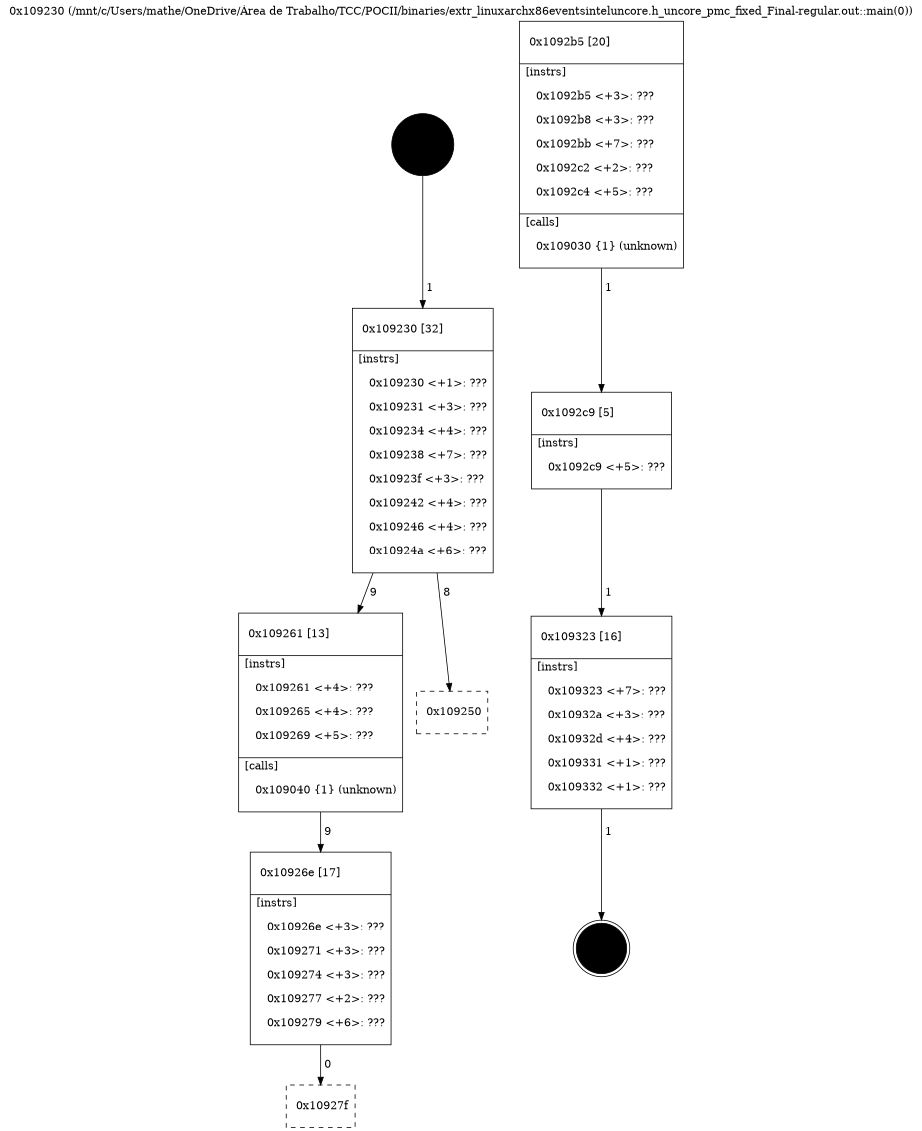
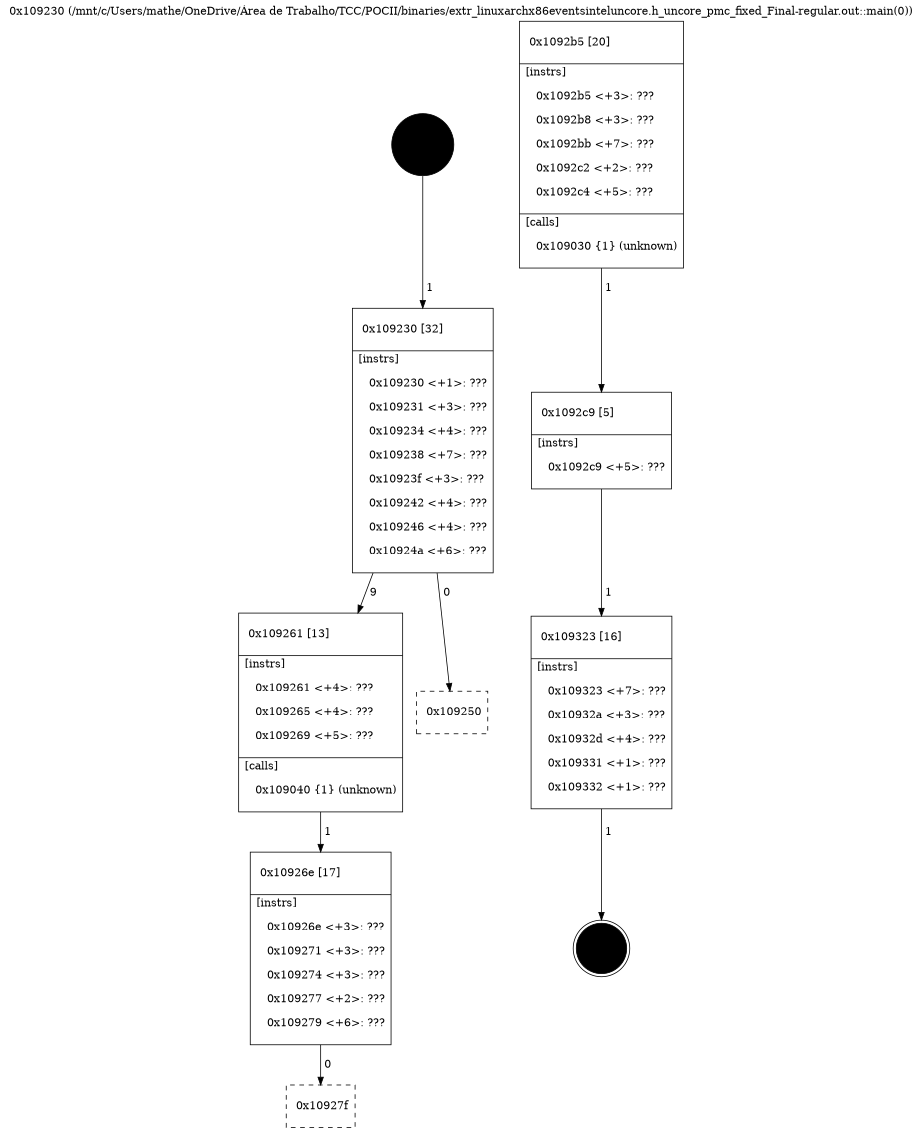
(445, 593) -> (445, 593)
(326, 832) -> (326, 832)
